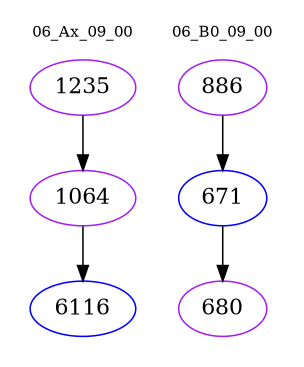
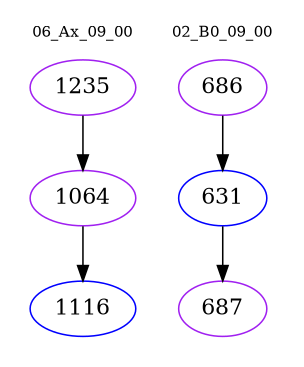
(223, 33) -> (223, 33)
(223, 88) -> (223, 88)
(223, 198) -> (223, 198)
(83, 309) -> (83, 309)
(223, 309) -> (223, 309)
